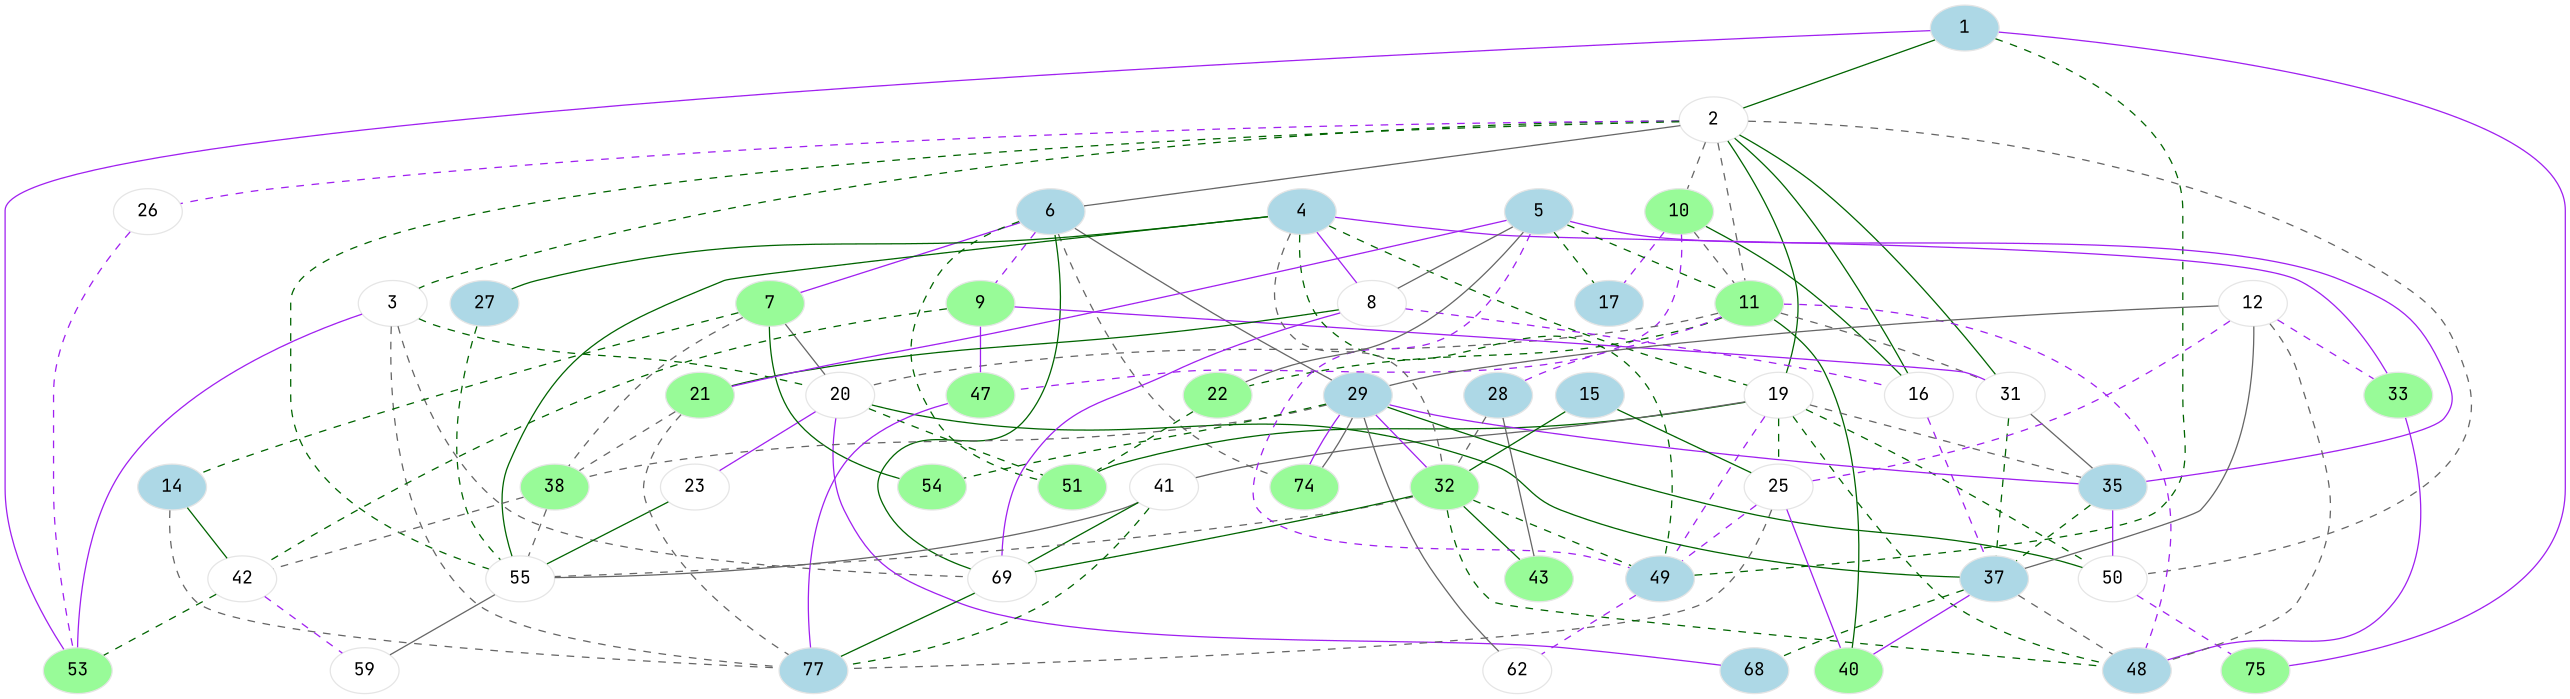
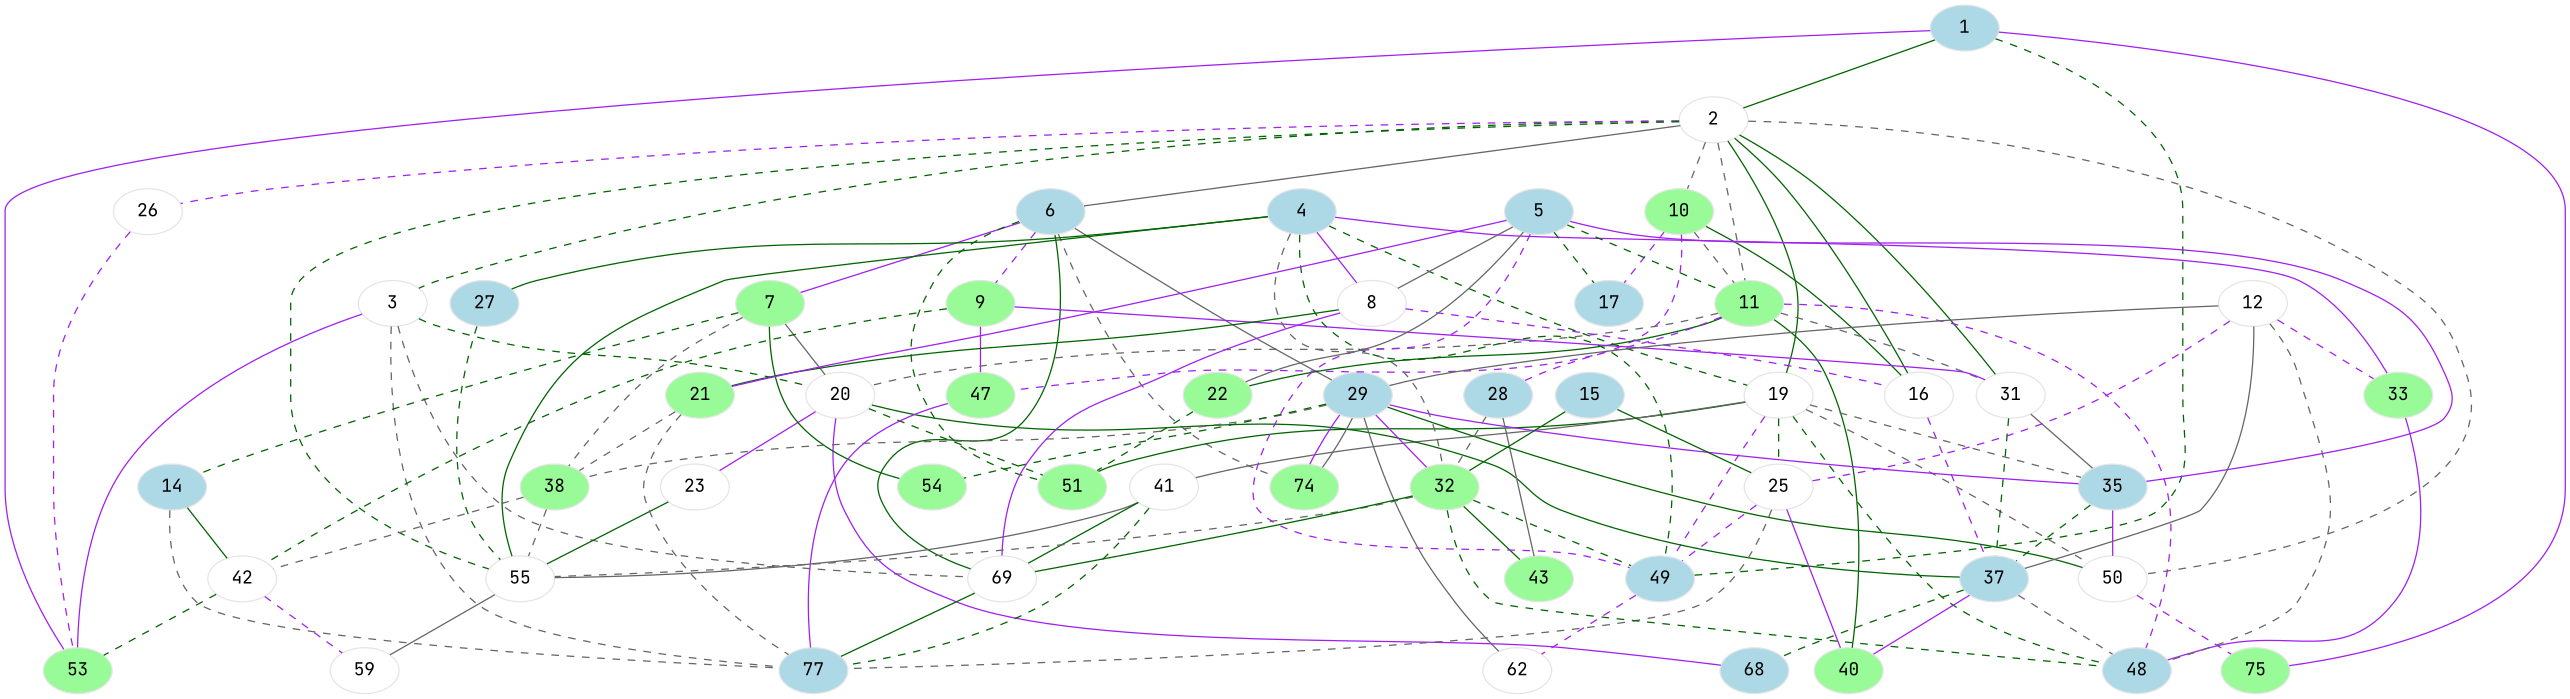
(1487, 355) -> (1487, 355)
(1970, 494) -> (1970, 494)
